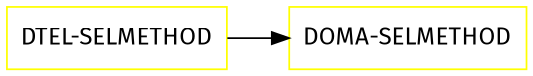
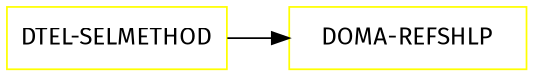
(408, 38) -> (408, 38)
